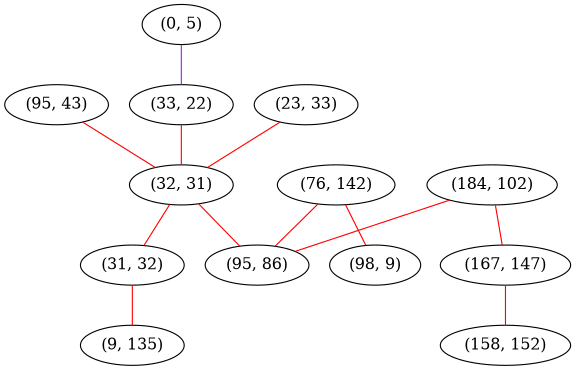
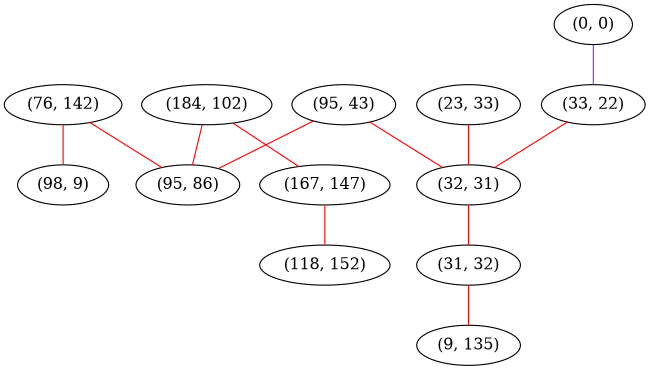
(181, 25) -> (593, 25)
(219, 225) -> (273, 141)
(505, 345) -> (325, 265)
